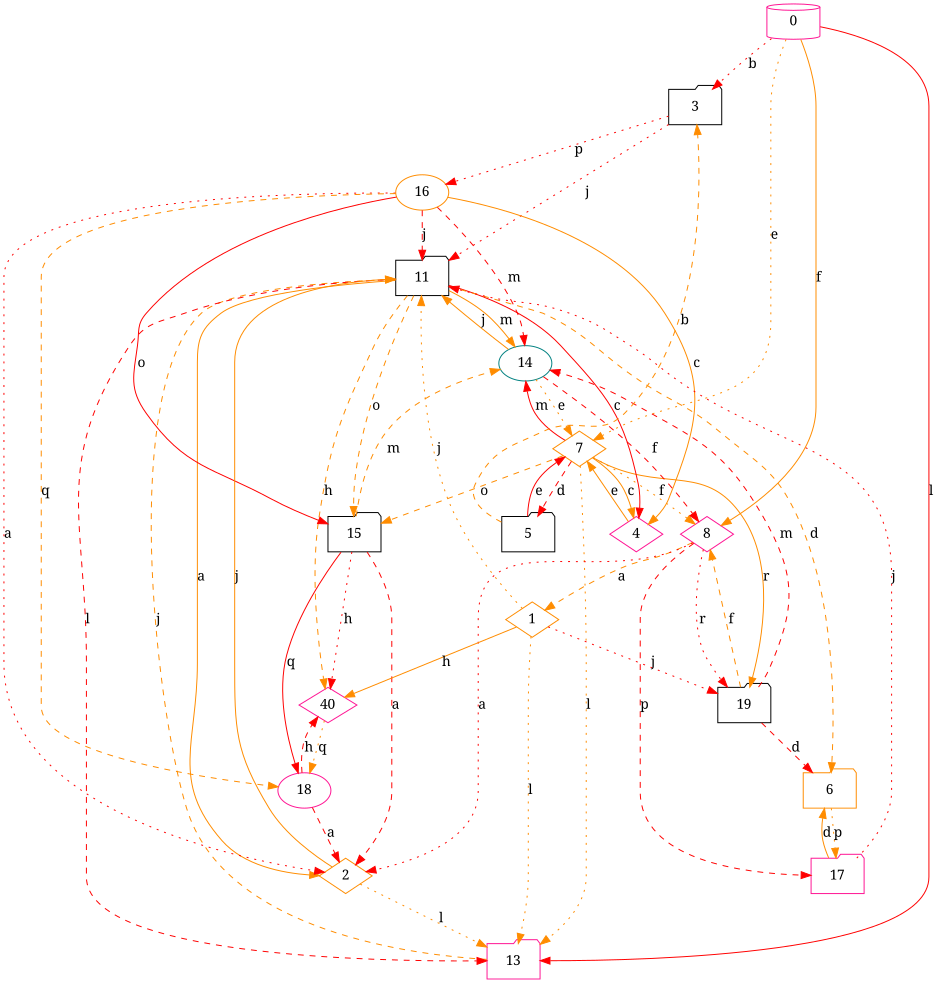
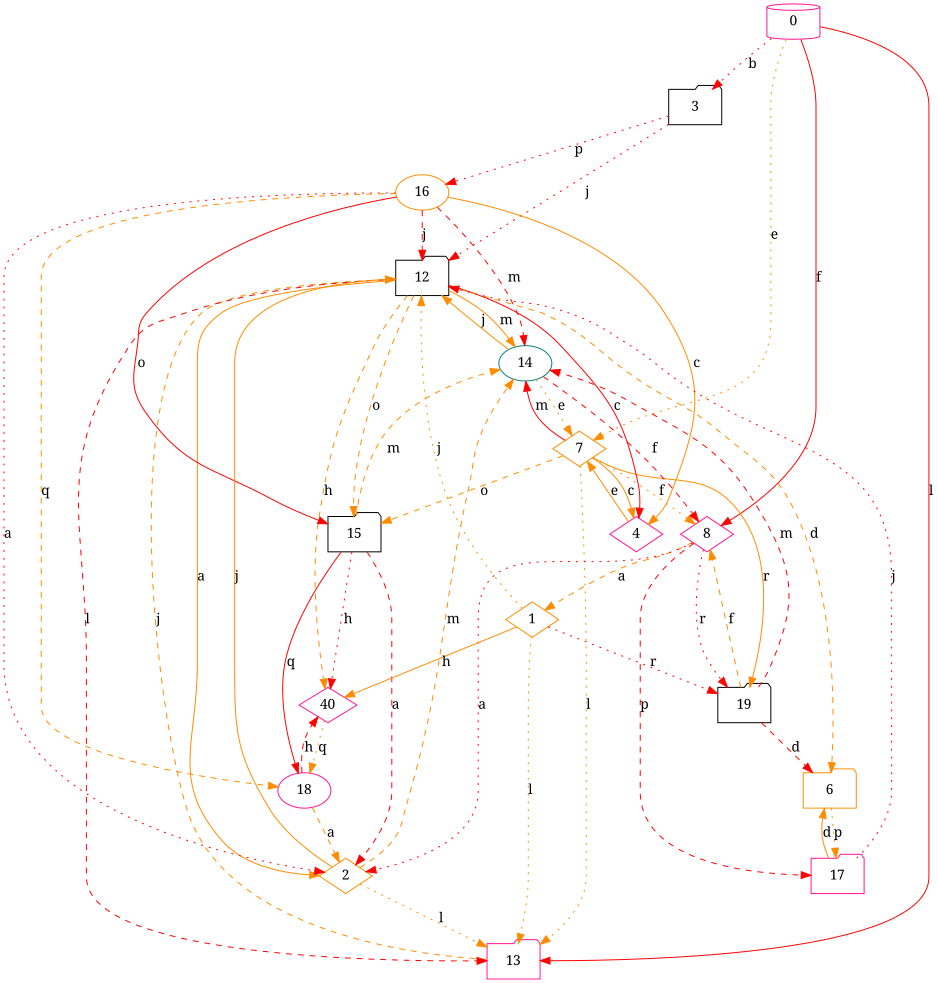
(422, 278) -> (422, 278)
(816, 296) -> (816, 296)
(528, 534) -> none
none -> (443, 633)
(653, 662) -> (653, 662)
(324, 830) -> (324, 830)
